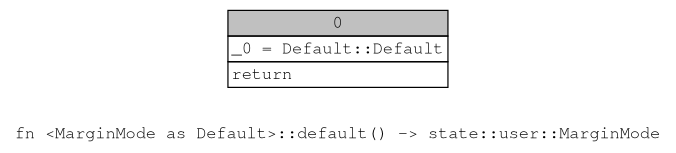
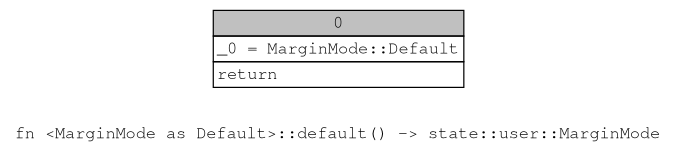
(338, 48) -> (339, 48)
